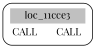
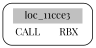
(47, 32) -> (47, 32)
